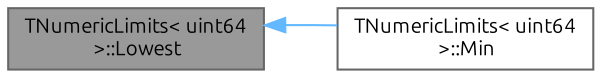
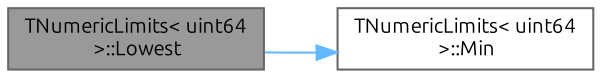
(311, 25) -> (291, 53)
